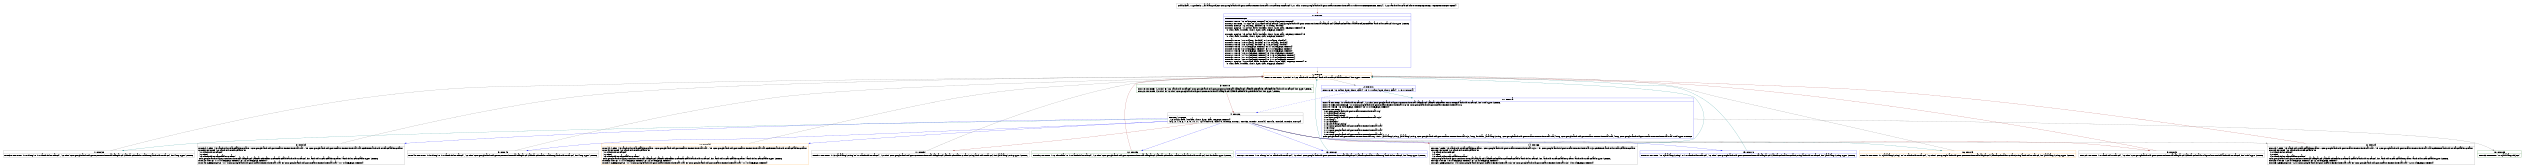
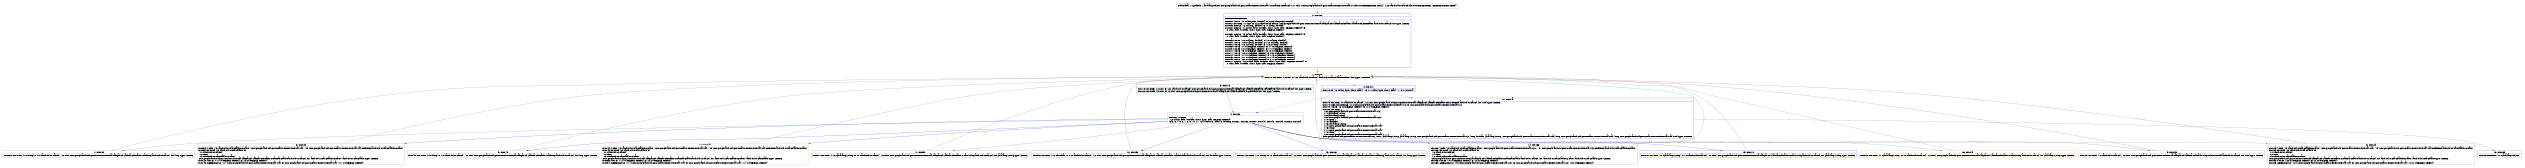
(1329, 120) -> (1329, 120)
